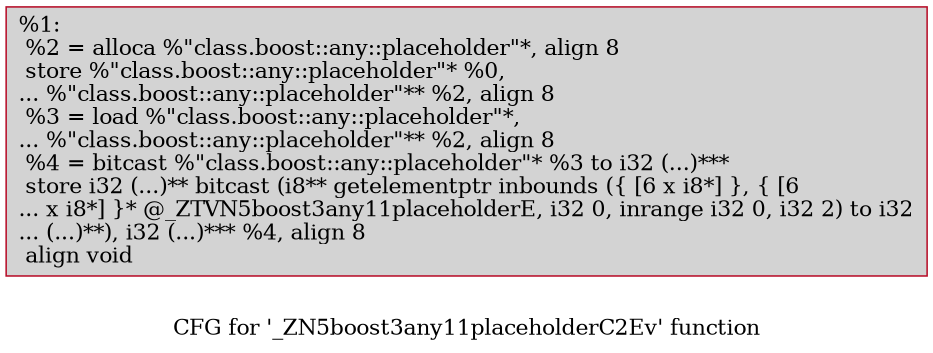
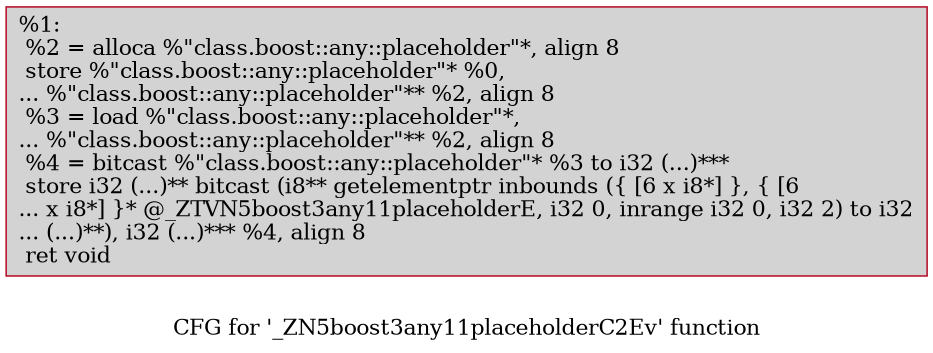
(76, 256) -> (65, 256)
